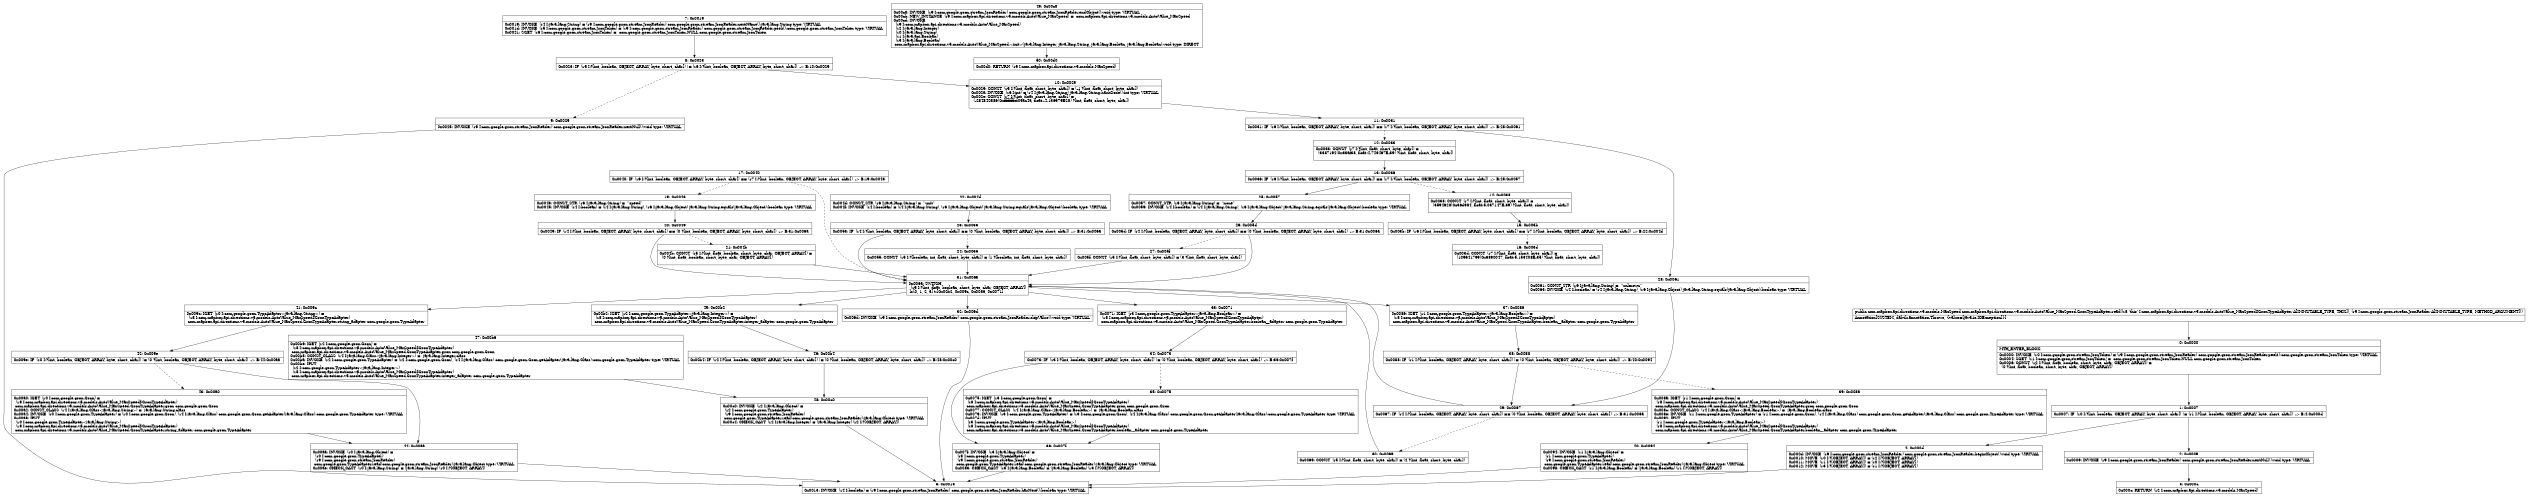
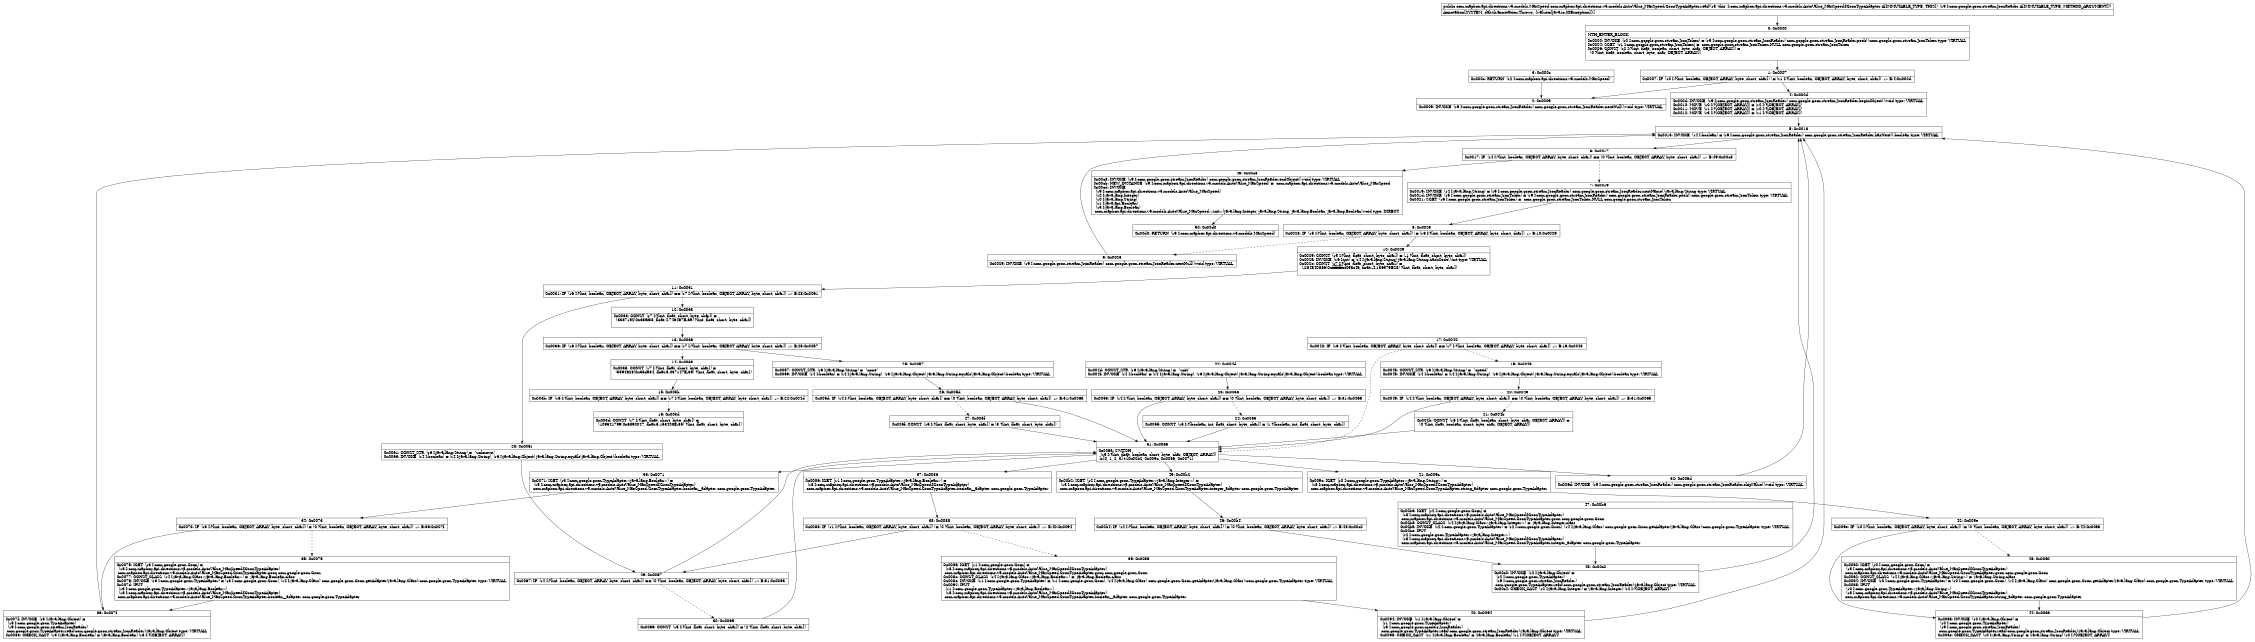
none -> (1599, 155)
(1584, 460) -> (1421, 627)
(2189, 471) -> (1541, 89)
